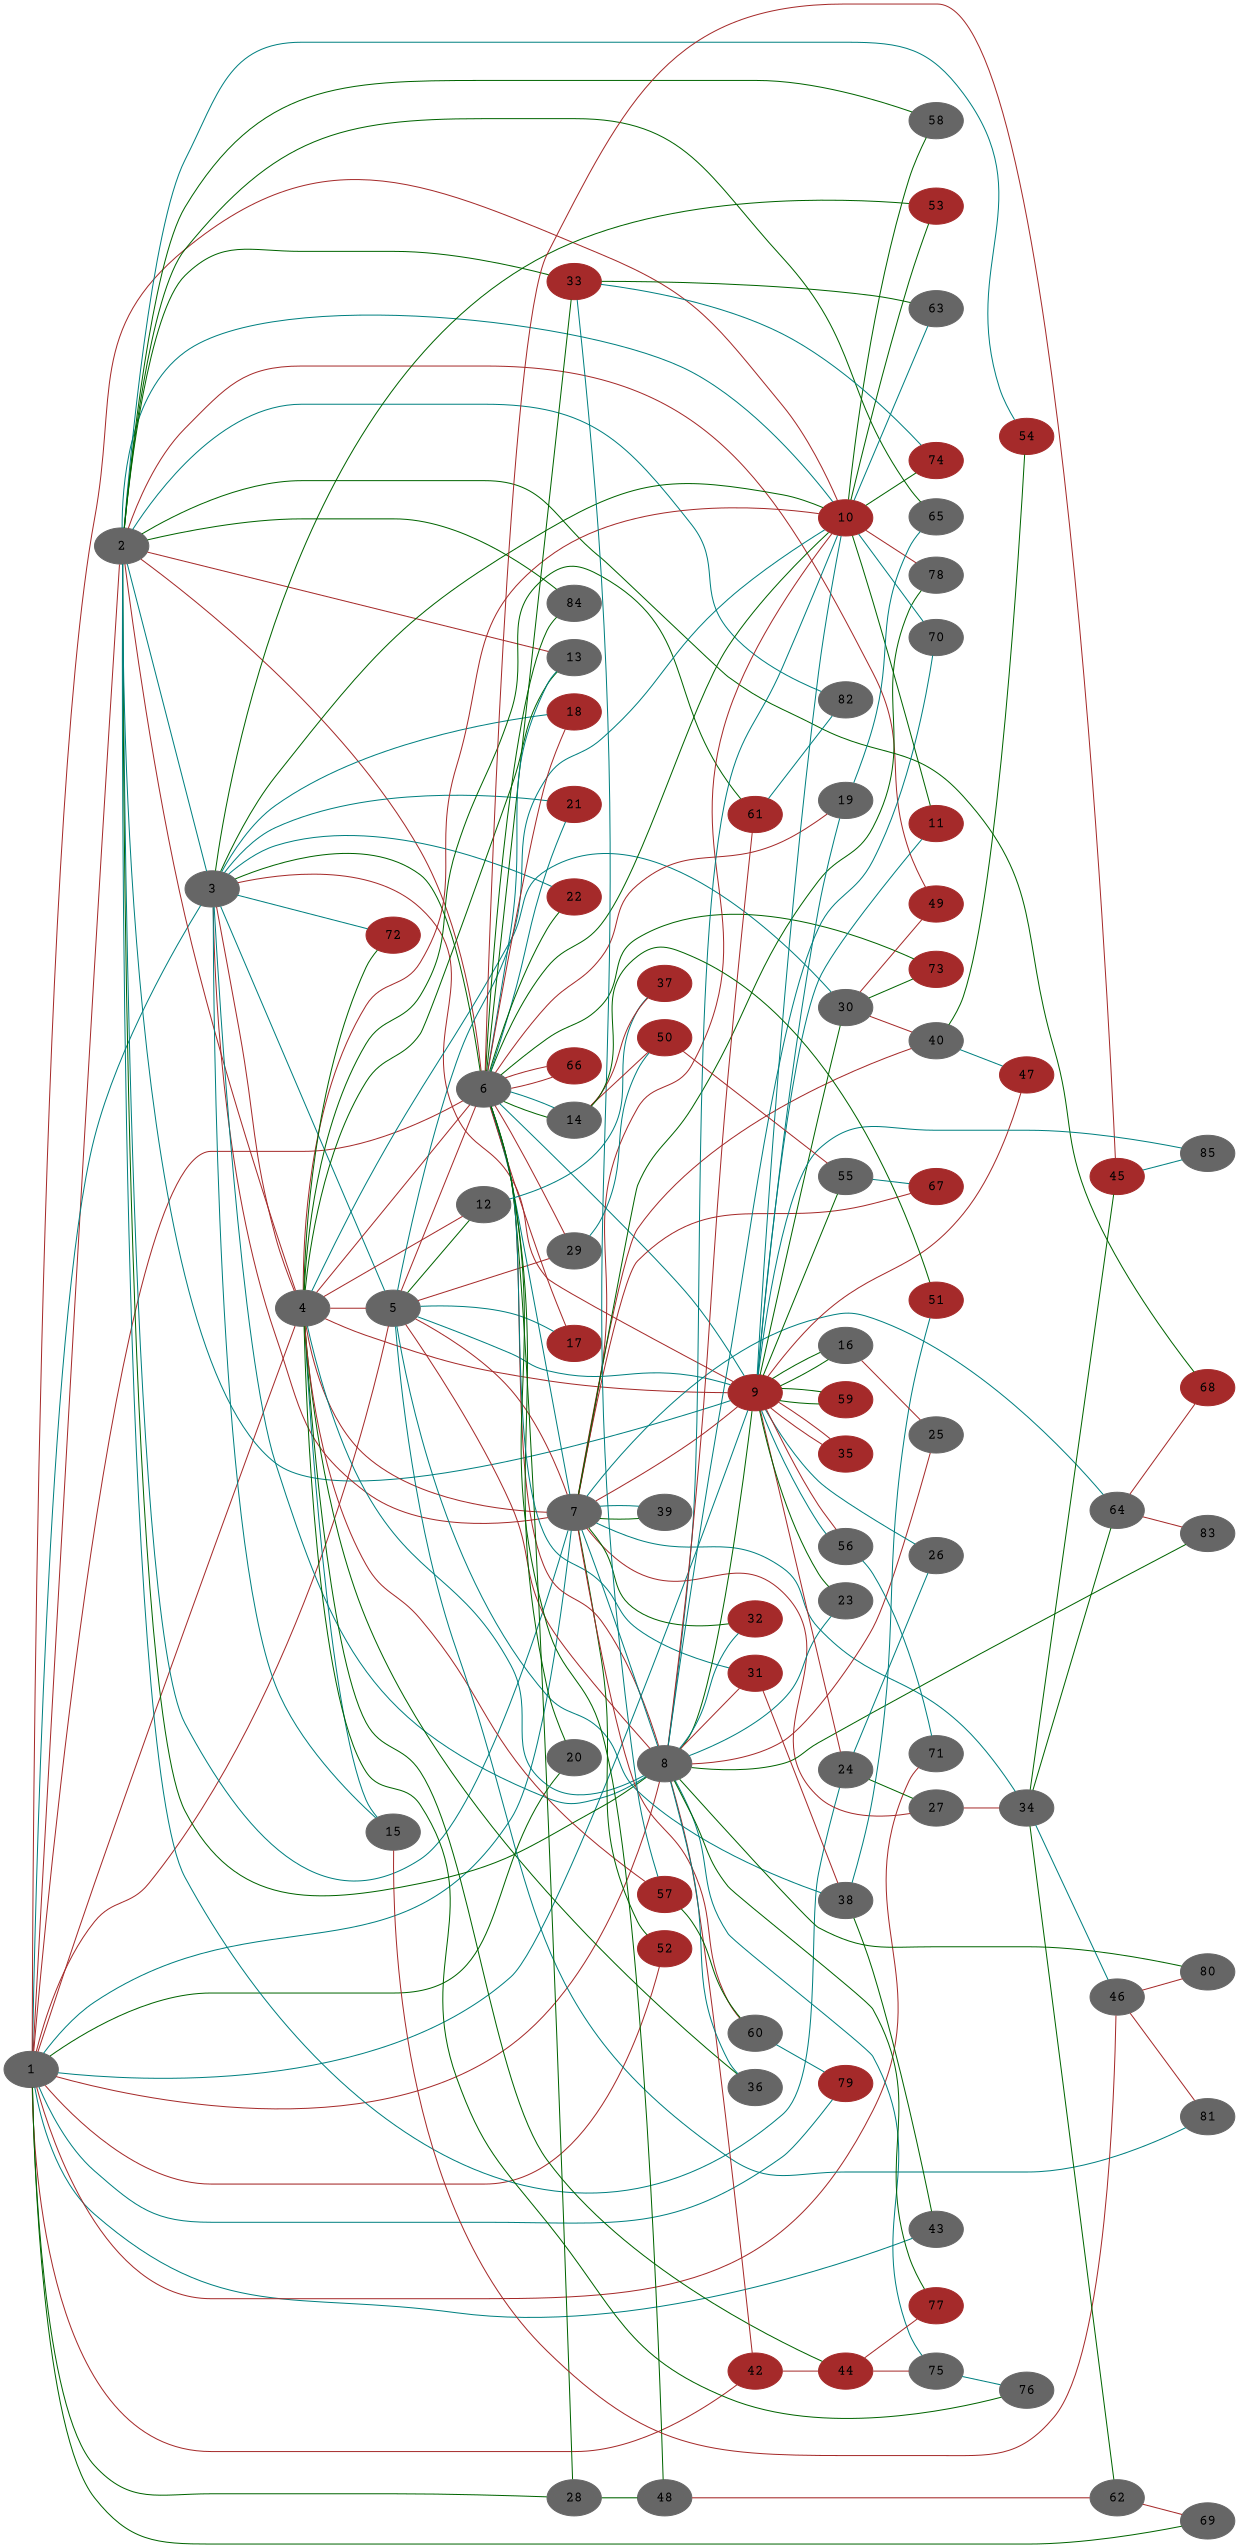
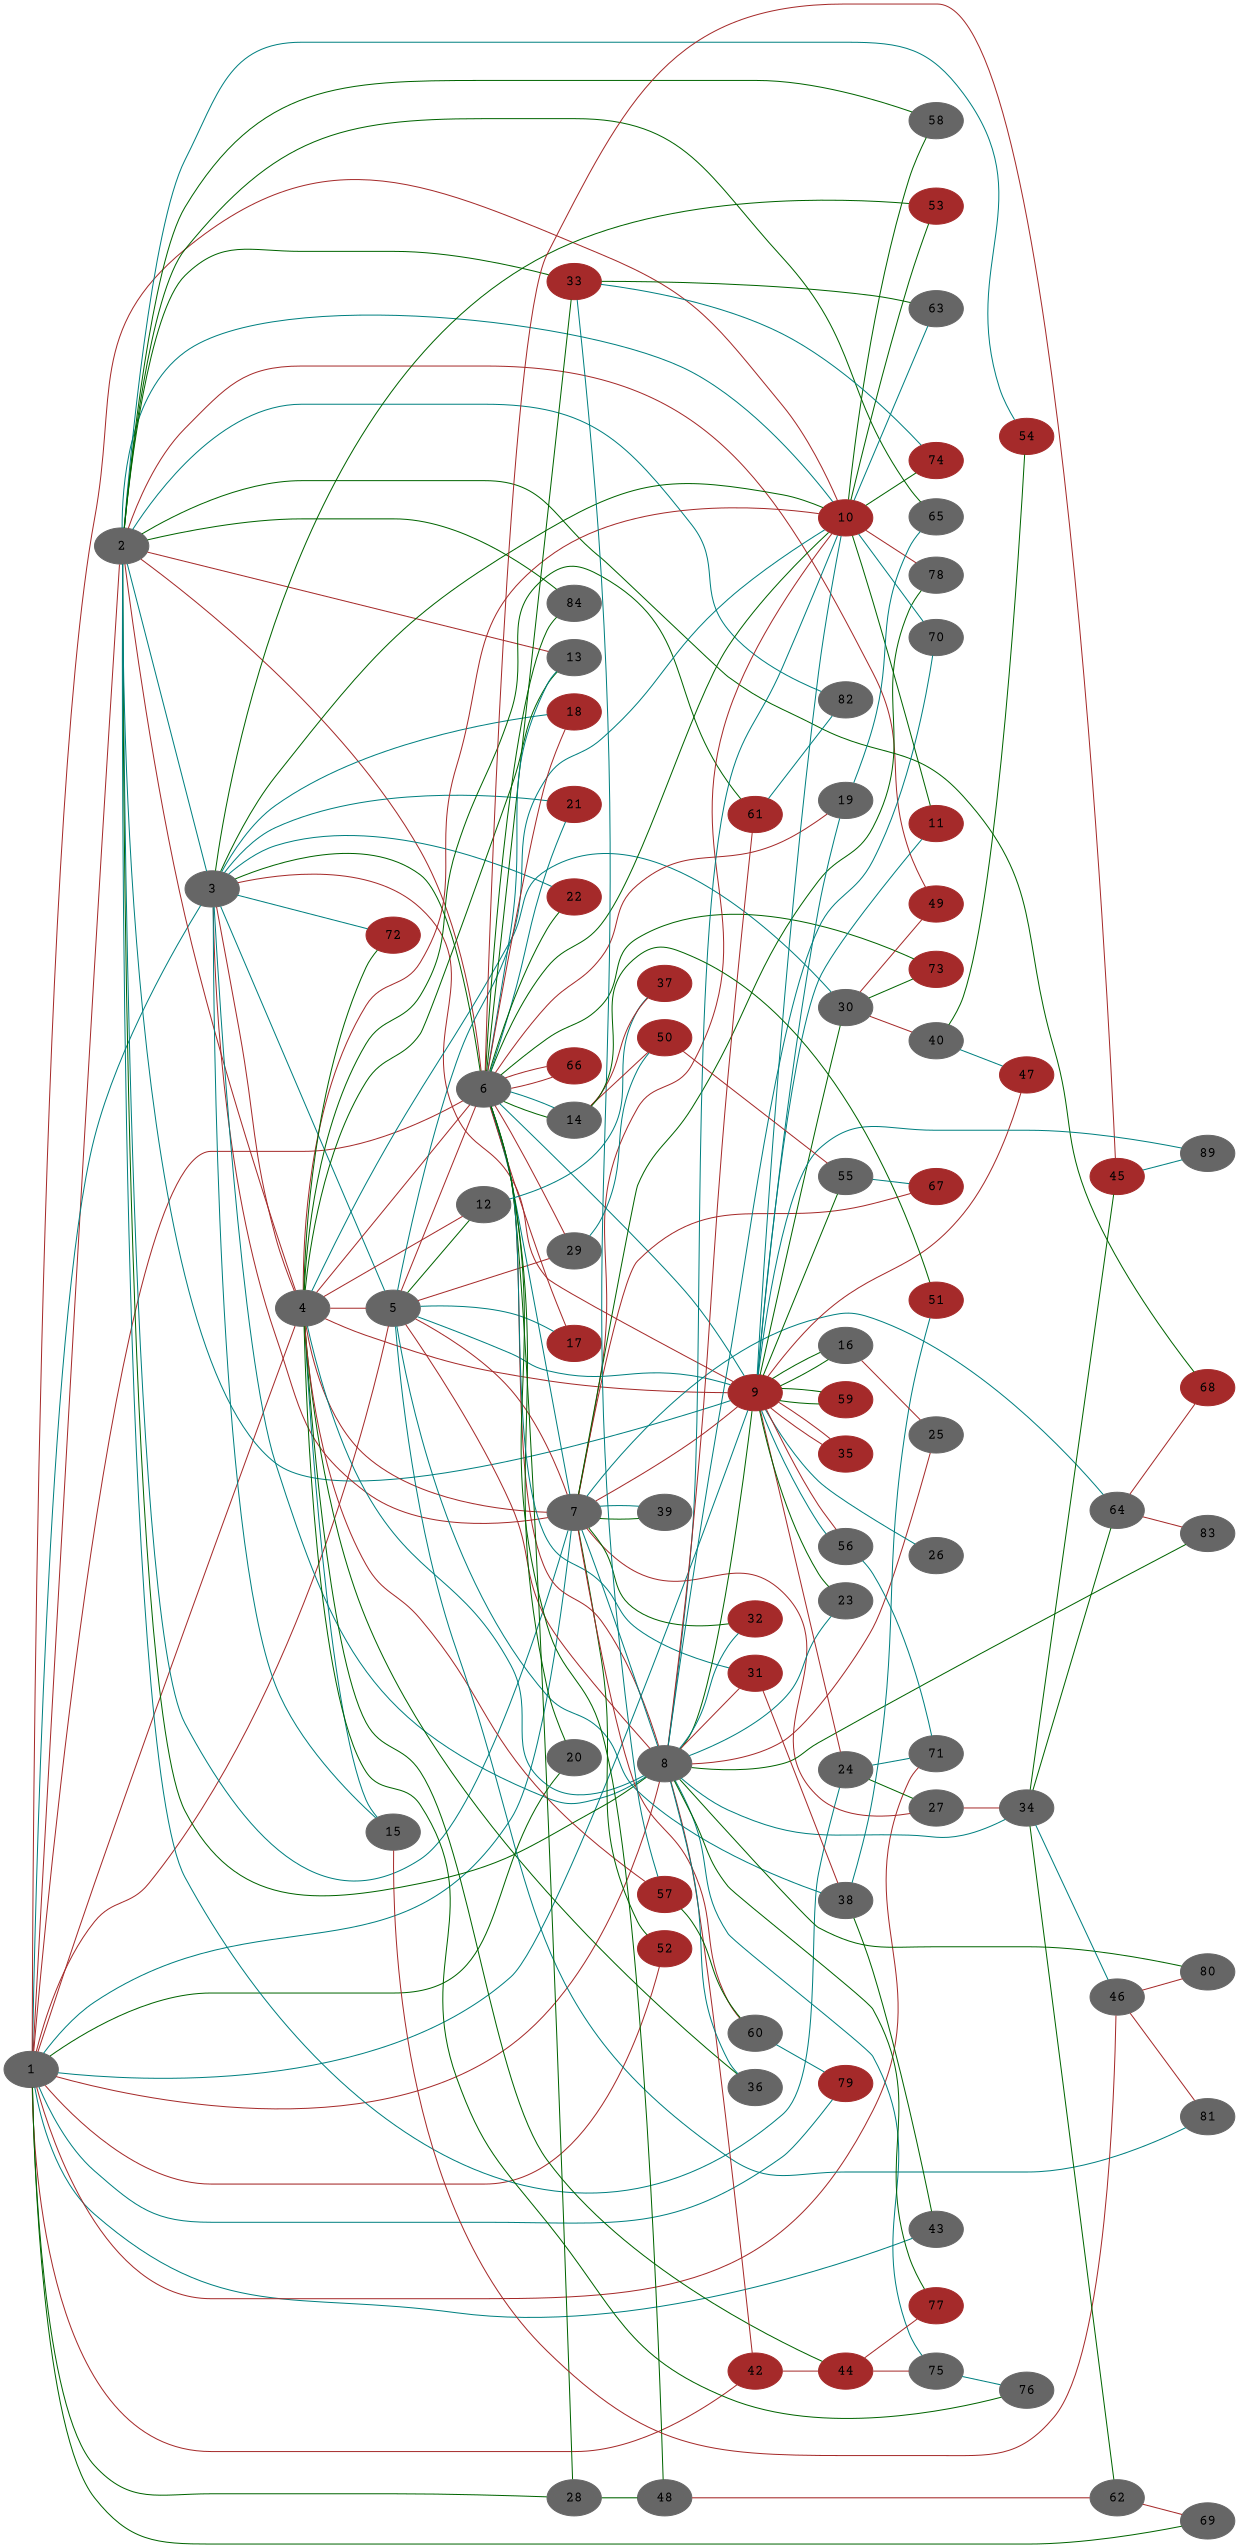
(1208, 1153) -> (1208, 1153)
(657, 1206) -> none
(826, 1635) -> (838, 1835)
(896, 1649) -> (891, 1762)
